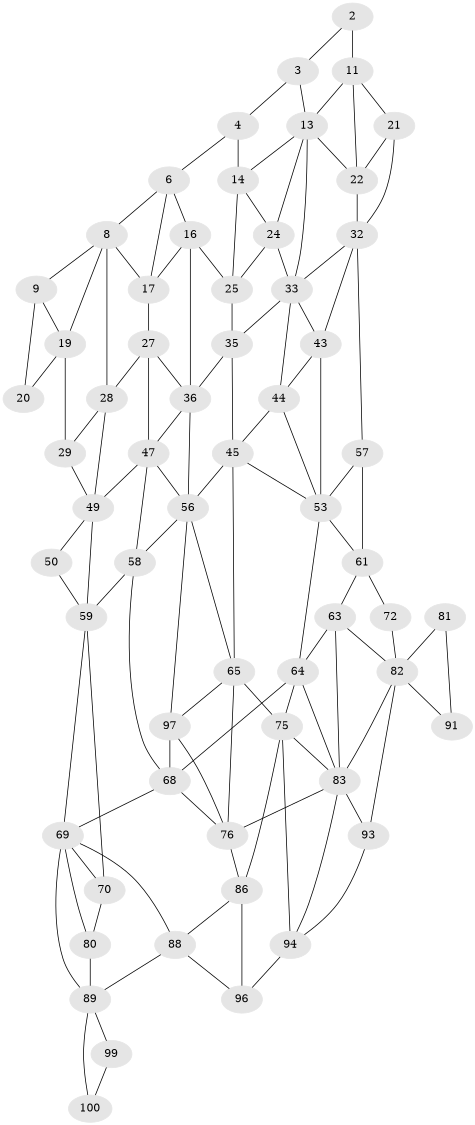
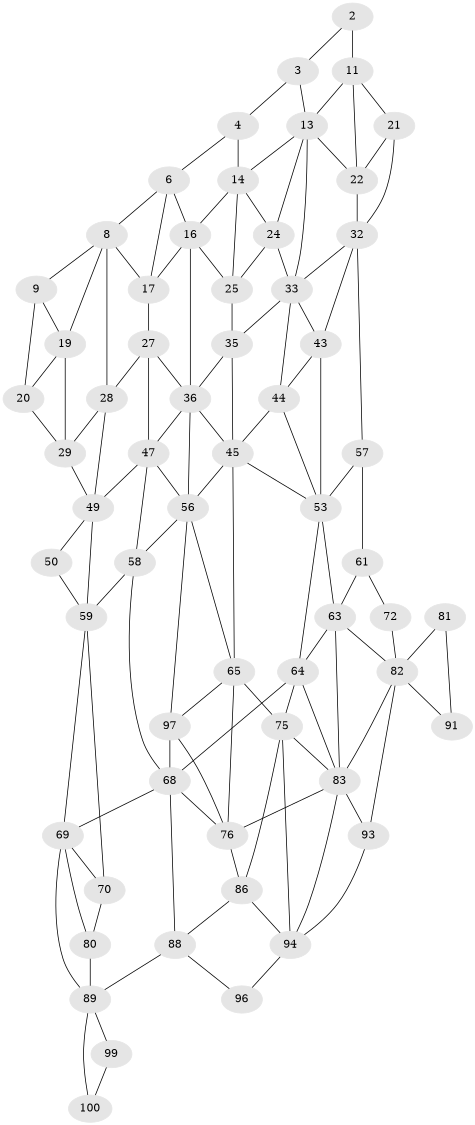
none -> (214, 208)
none -> (44, 426)
none -> (212, 426)
(342, 535) -> (328, 563)
(134, 878) -> (173, 863)
(242, 945) -> (266, 918)
